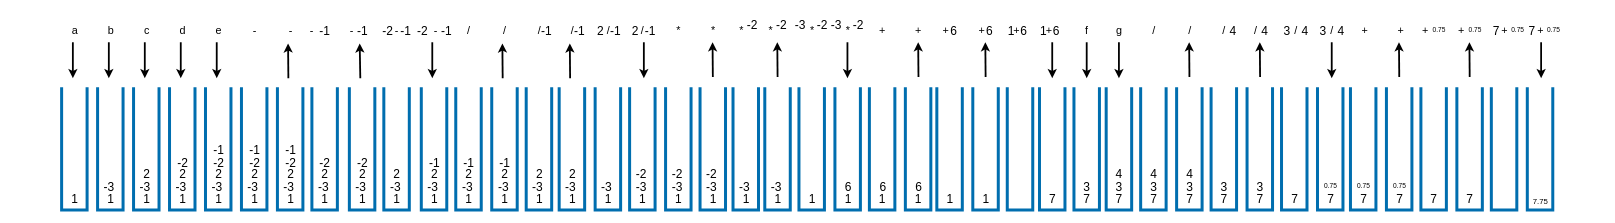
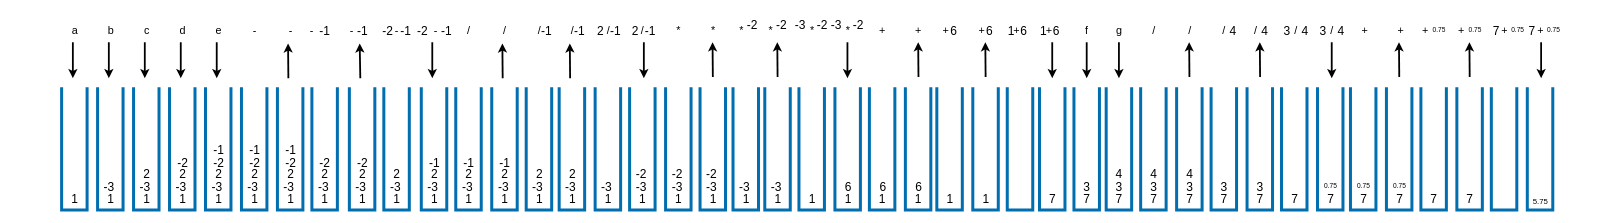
(1541, 201) -> (1541, 201)
